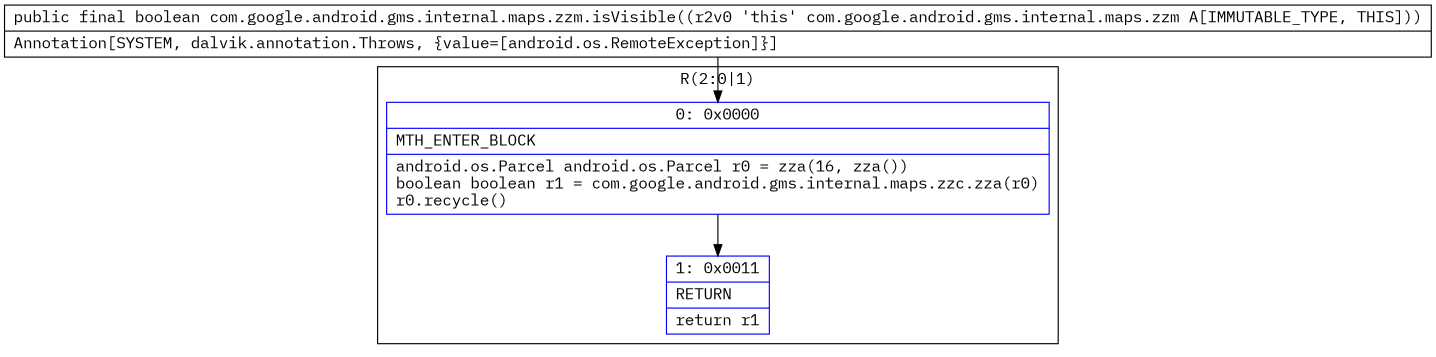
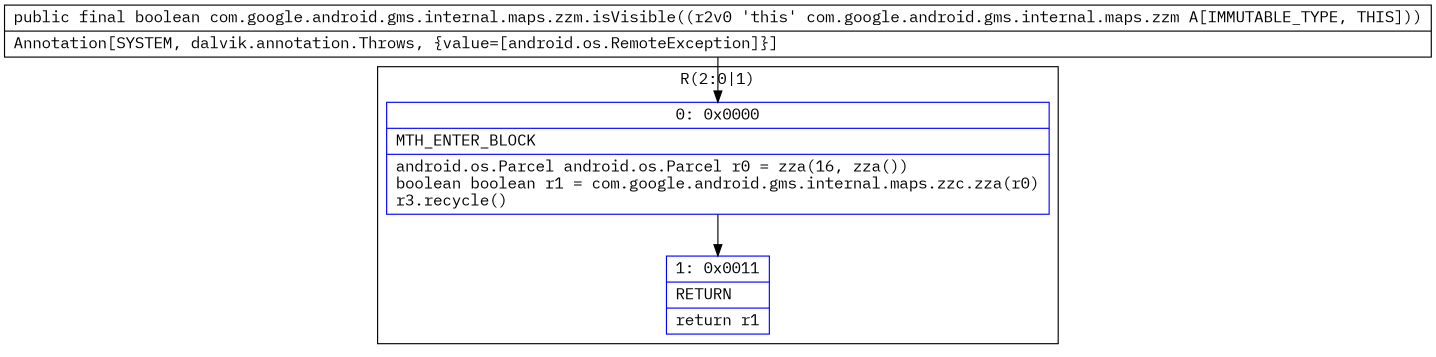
(452, 201) -> (452, 201)
